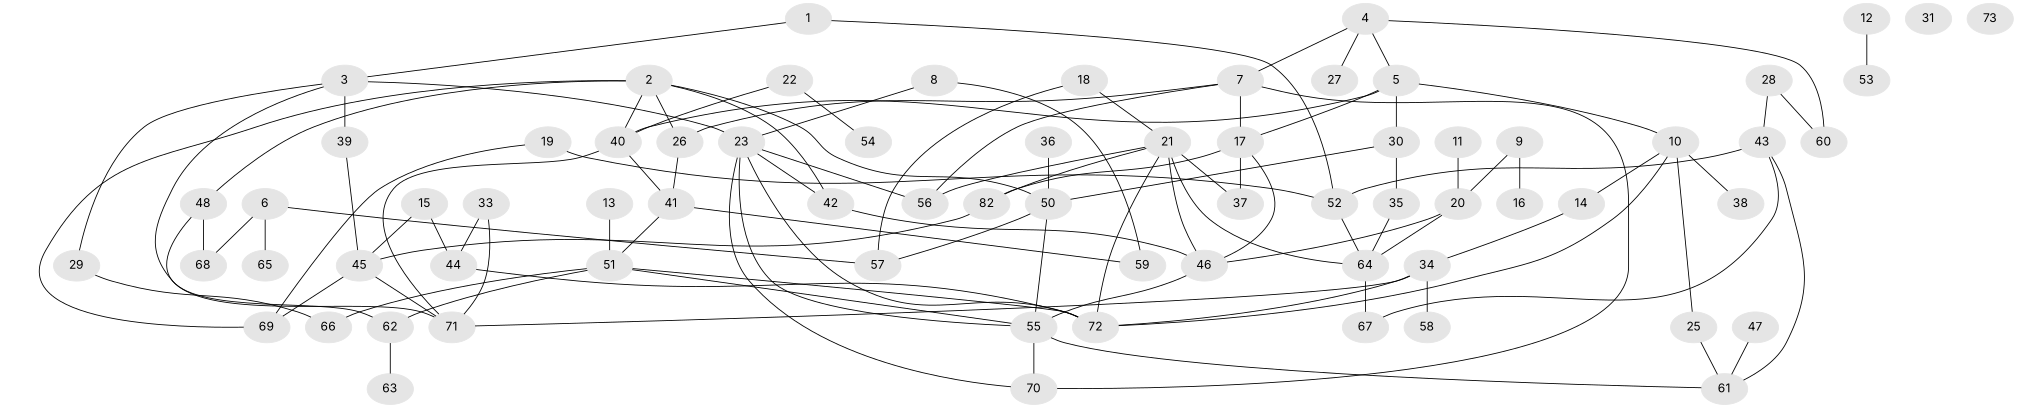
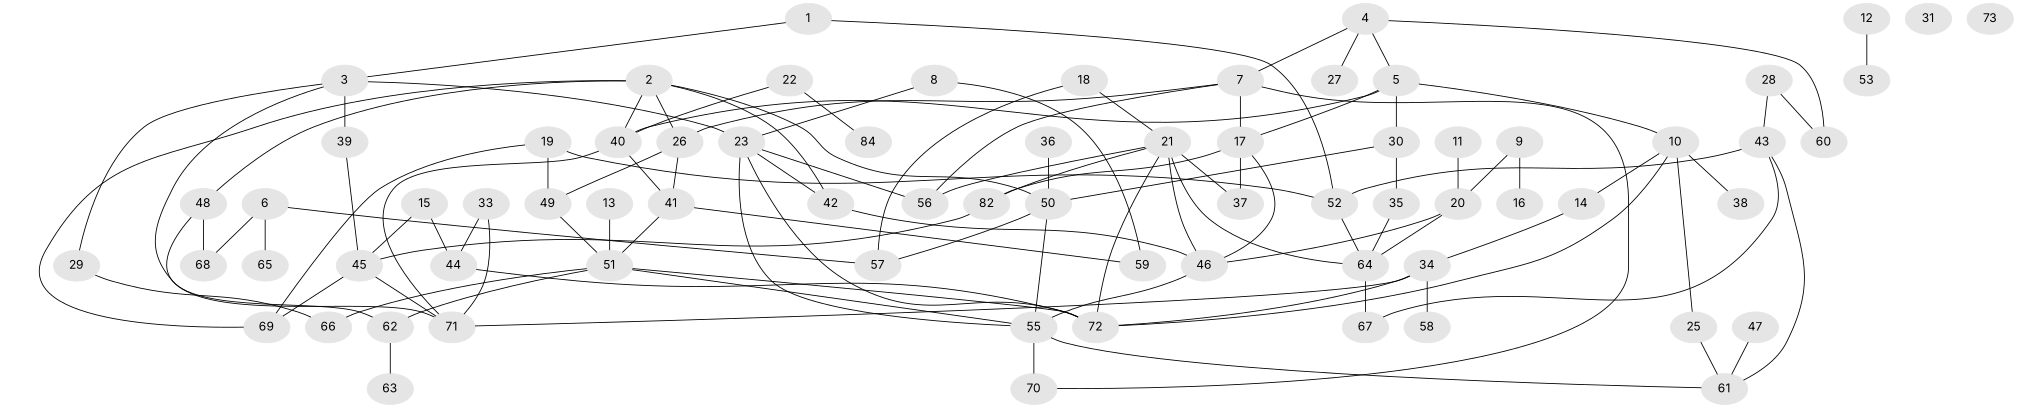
(868, 142) -> (868, 142)
none -> (548, 204)
(812, 331) -> none
